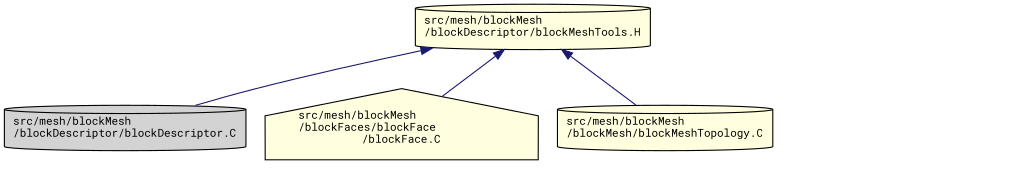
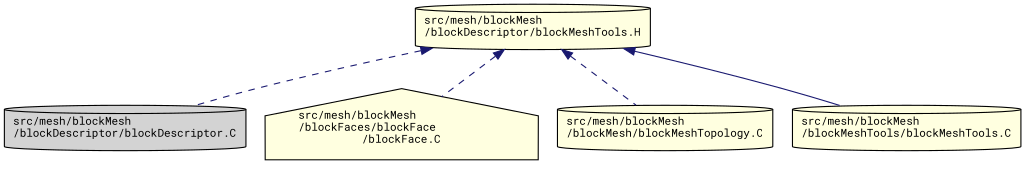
(308, 76) -> (308, 76)
(468, 77) -> (468, 77)
(603, 81) -> (603, 81)
none -> (907, 128)
